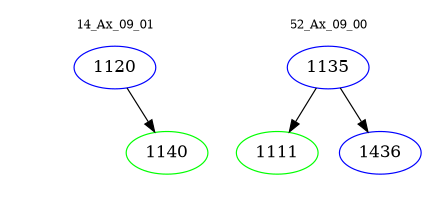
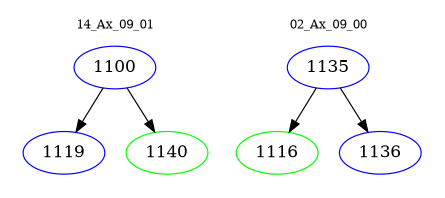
(329, 25) -> (329, 25)
(115, 68) -> (115, 68)
none -> (64, 153)
(277, 153) -> (277, 153)
(380, 153) -> (380, 153)
